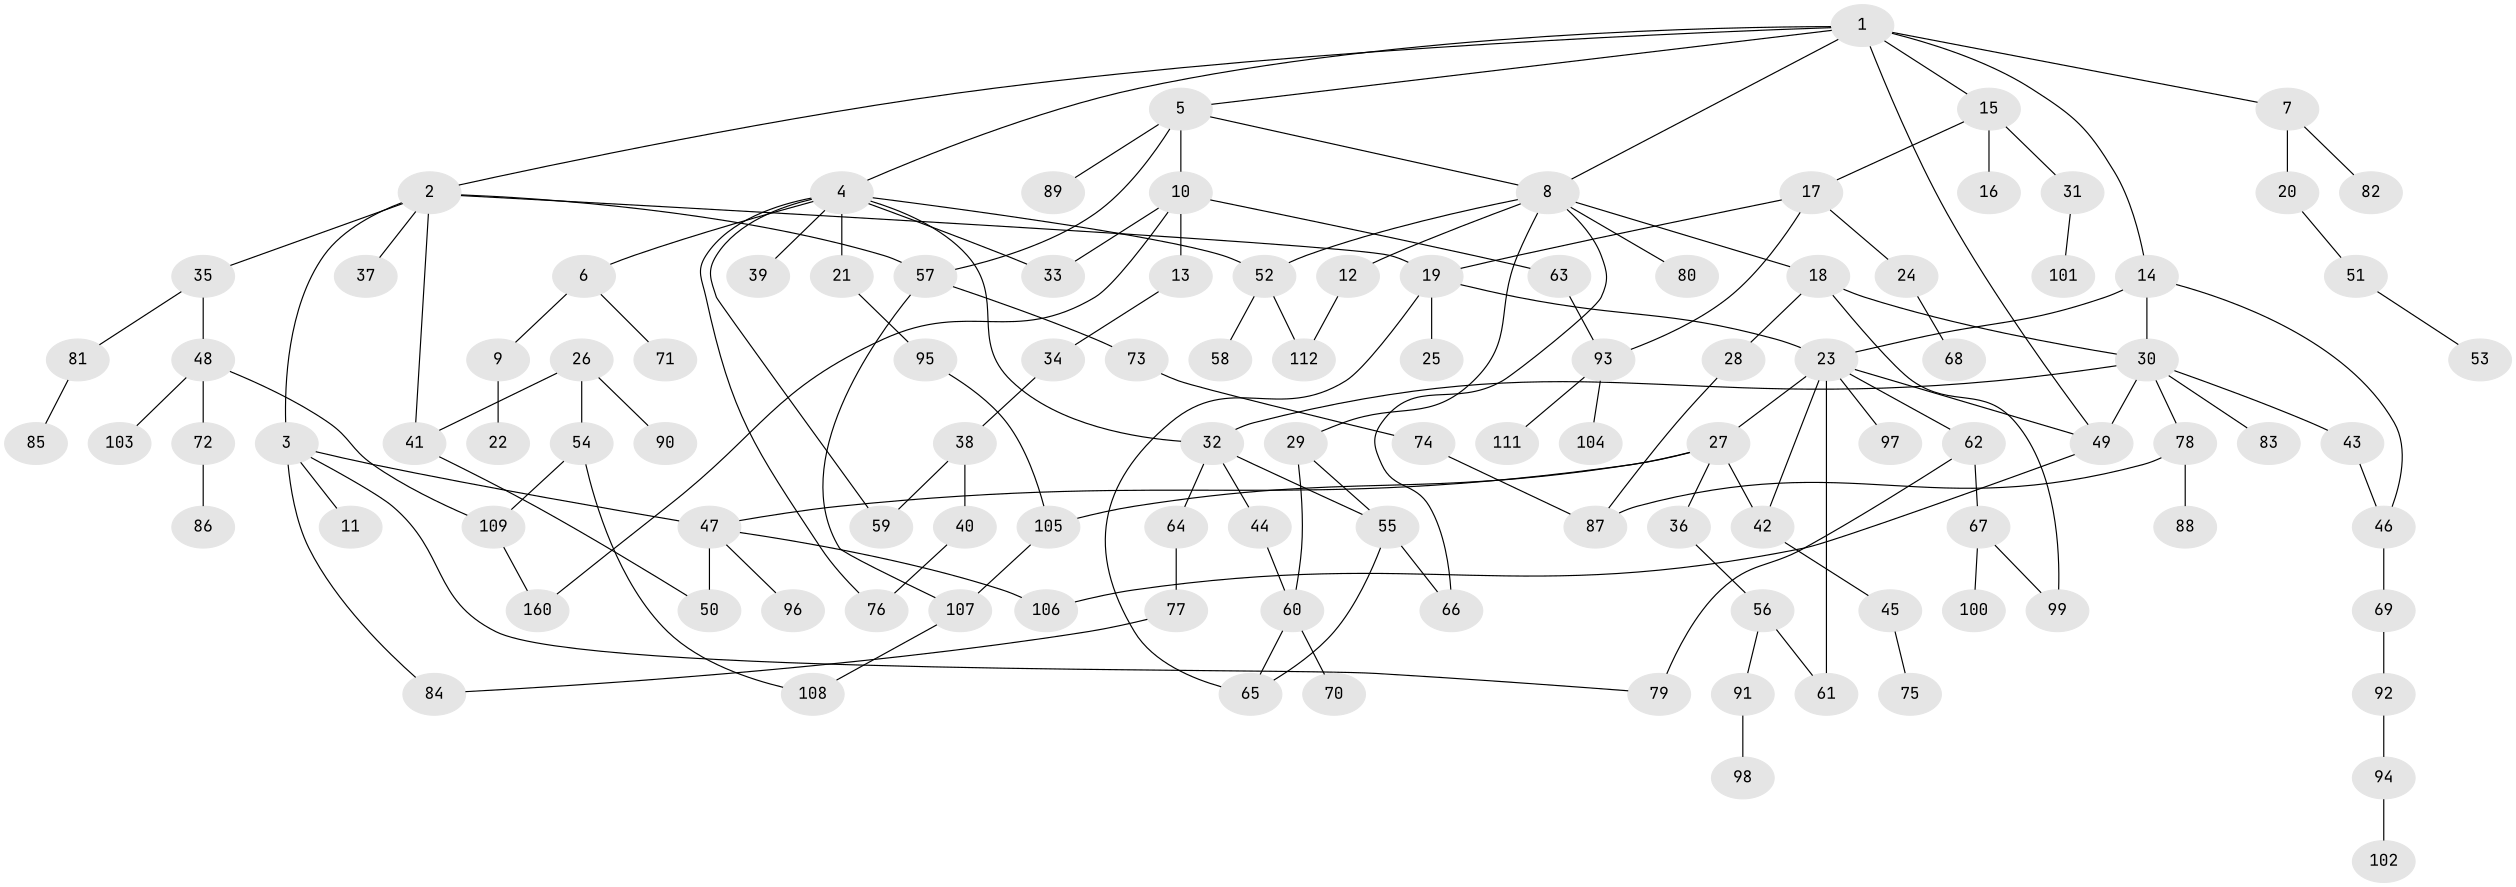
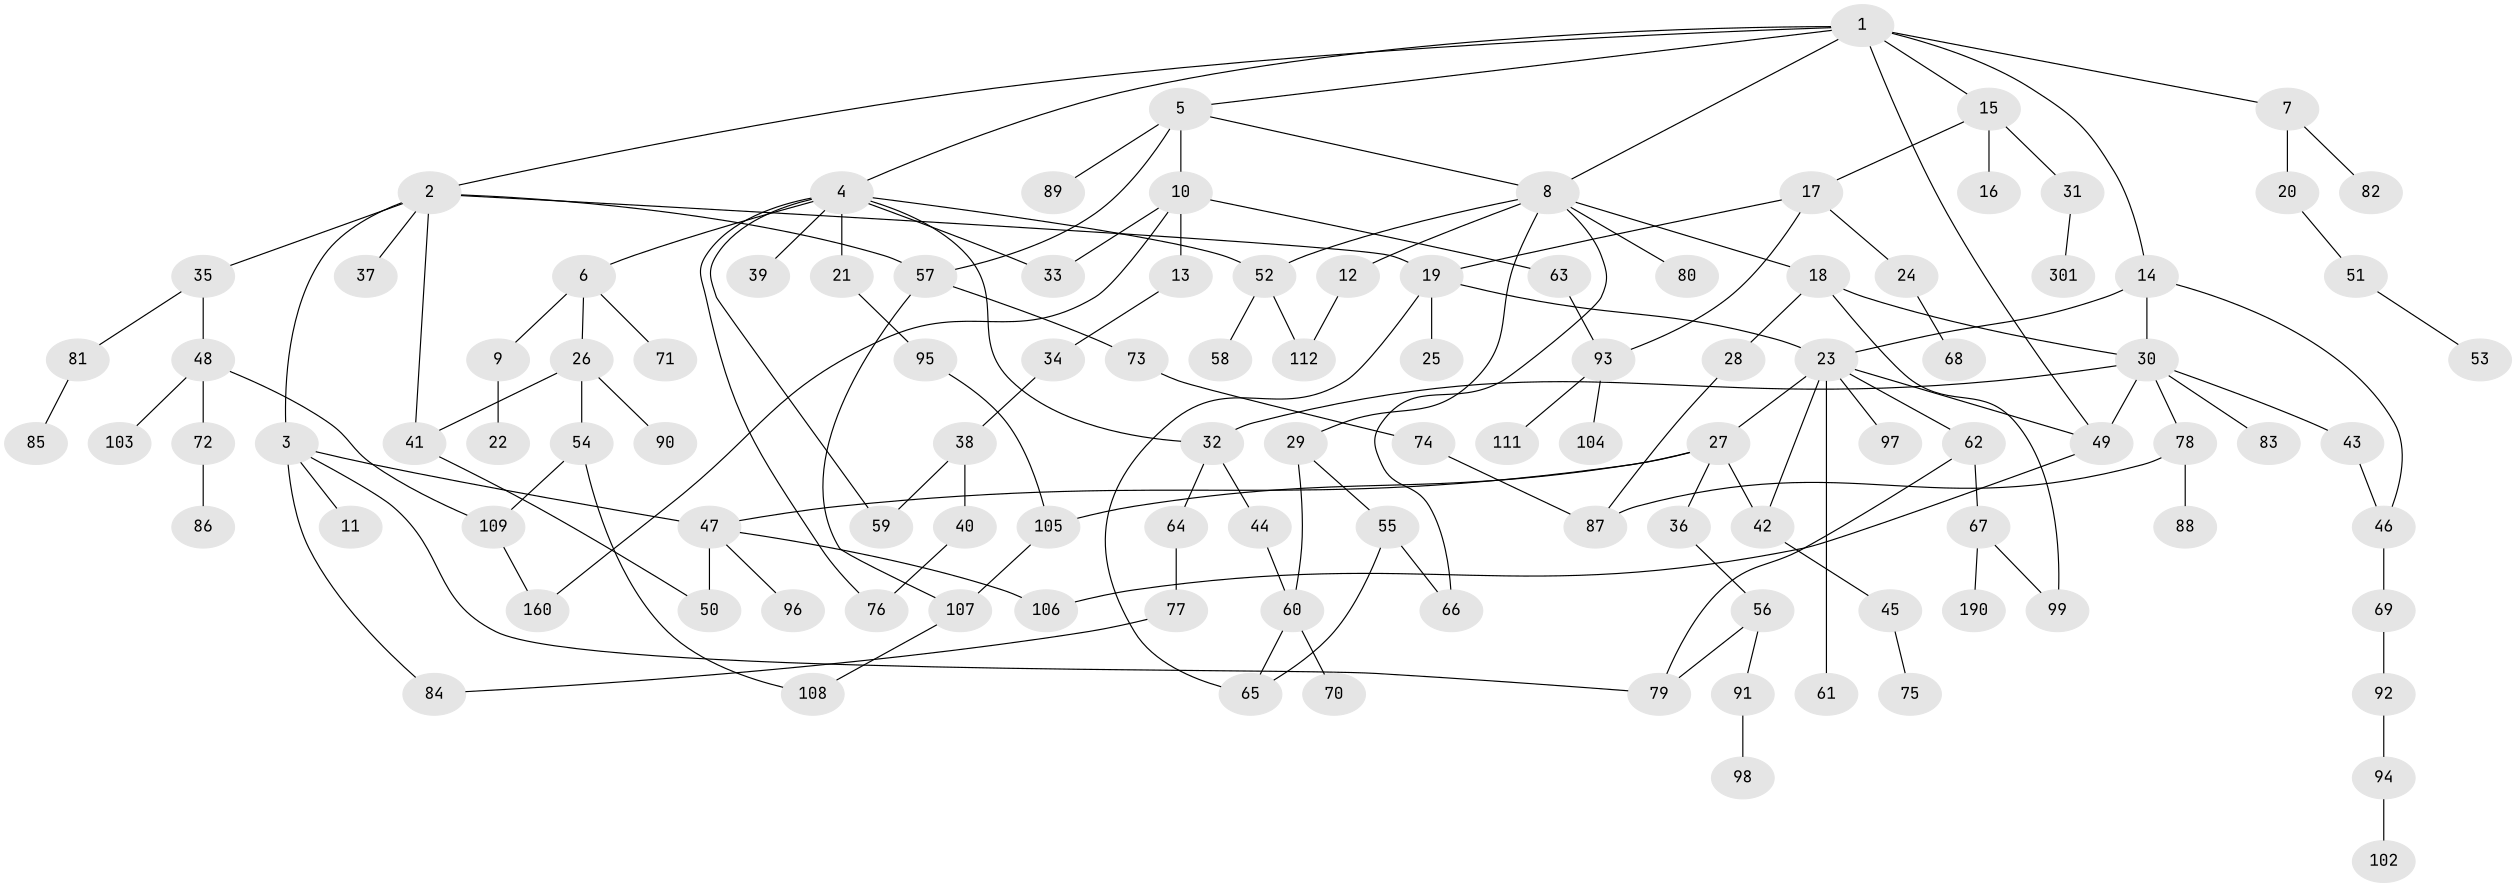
(2063, 276) -> (2063, 276)
none -> (583, 318)
(1290, 481) -> none
(1974, 611) -> (1974, 611)
(1795, 653) -> (1711, 652)
